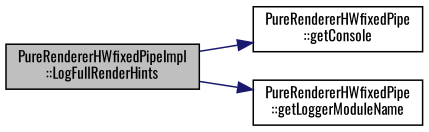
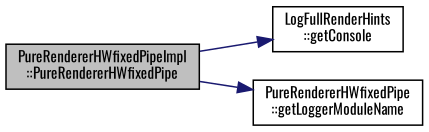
(338, 29) -> (338, 29)
(103, 67) -> (103, 67)
